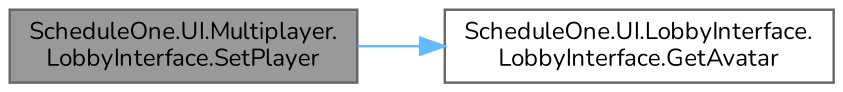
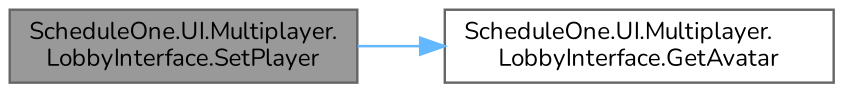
(639, 46) -> (639, 46)
